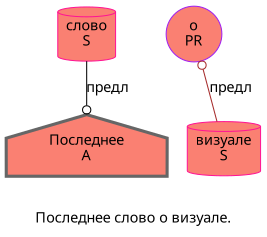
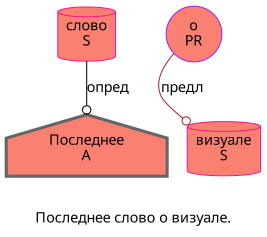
(108, 88) -> (108, 88)
(210, 95) -> (159, 88)
